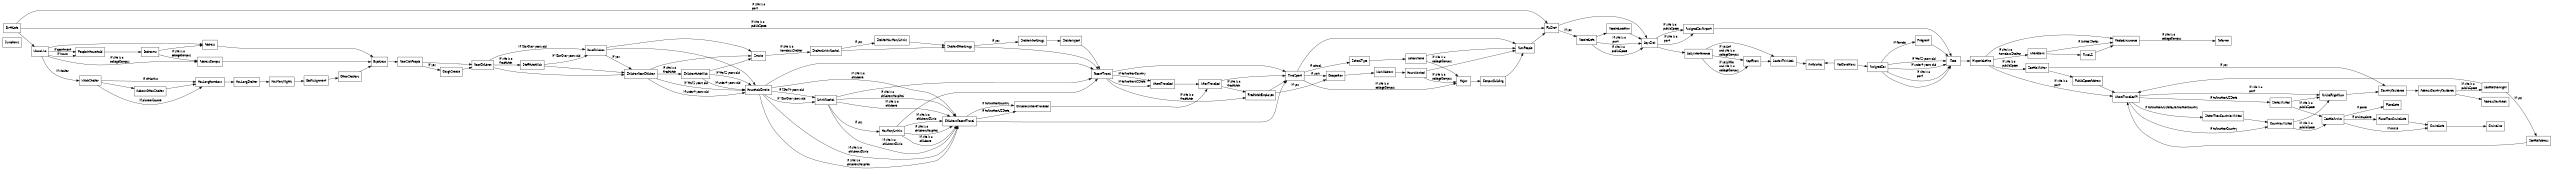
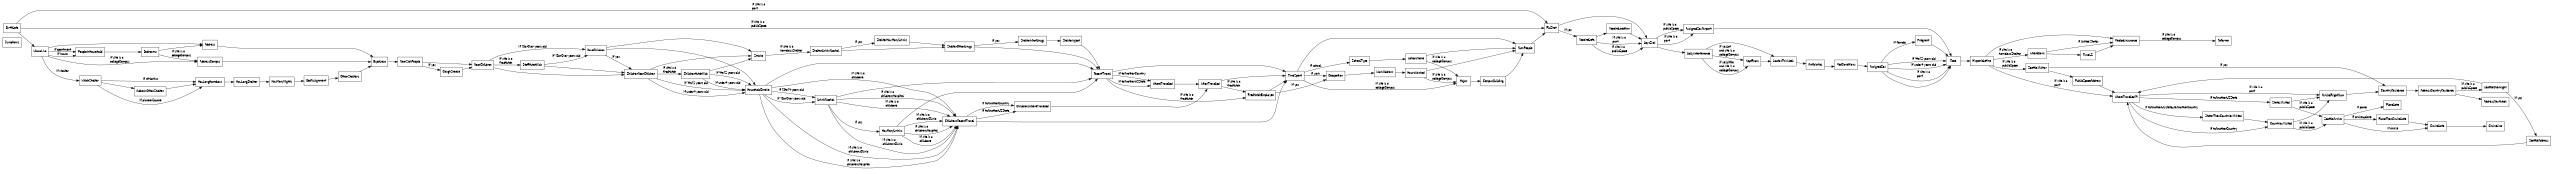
(1831, 63) -> (1828, 66)
